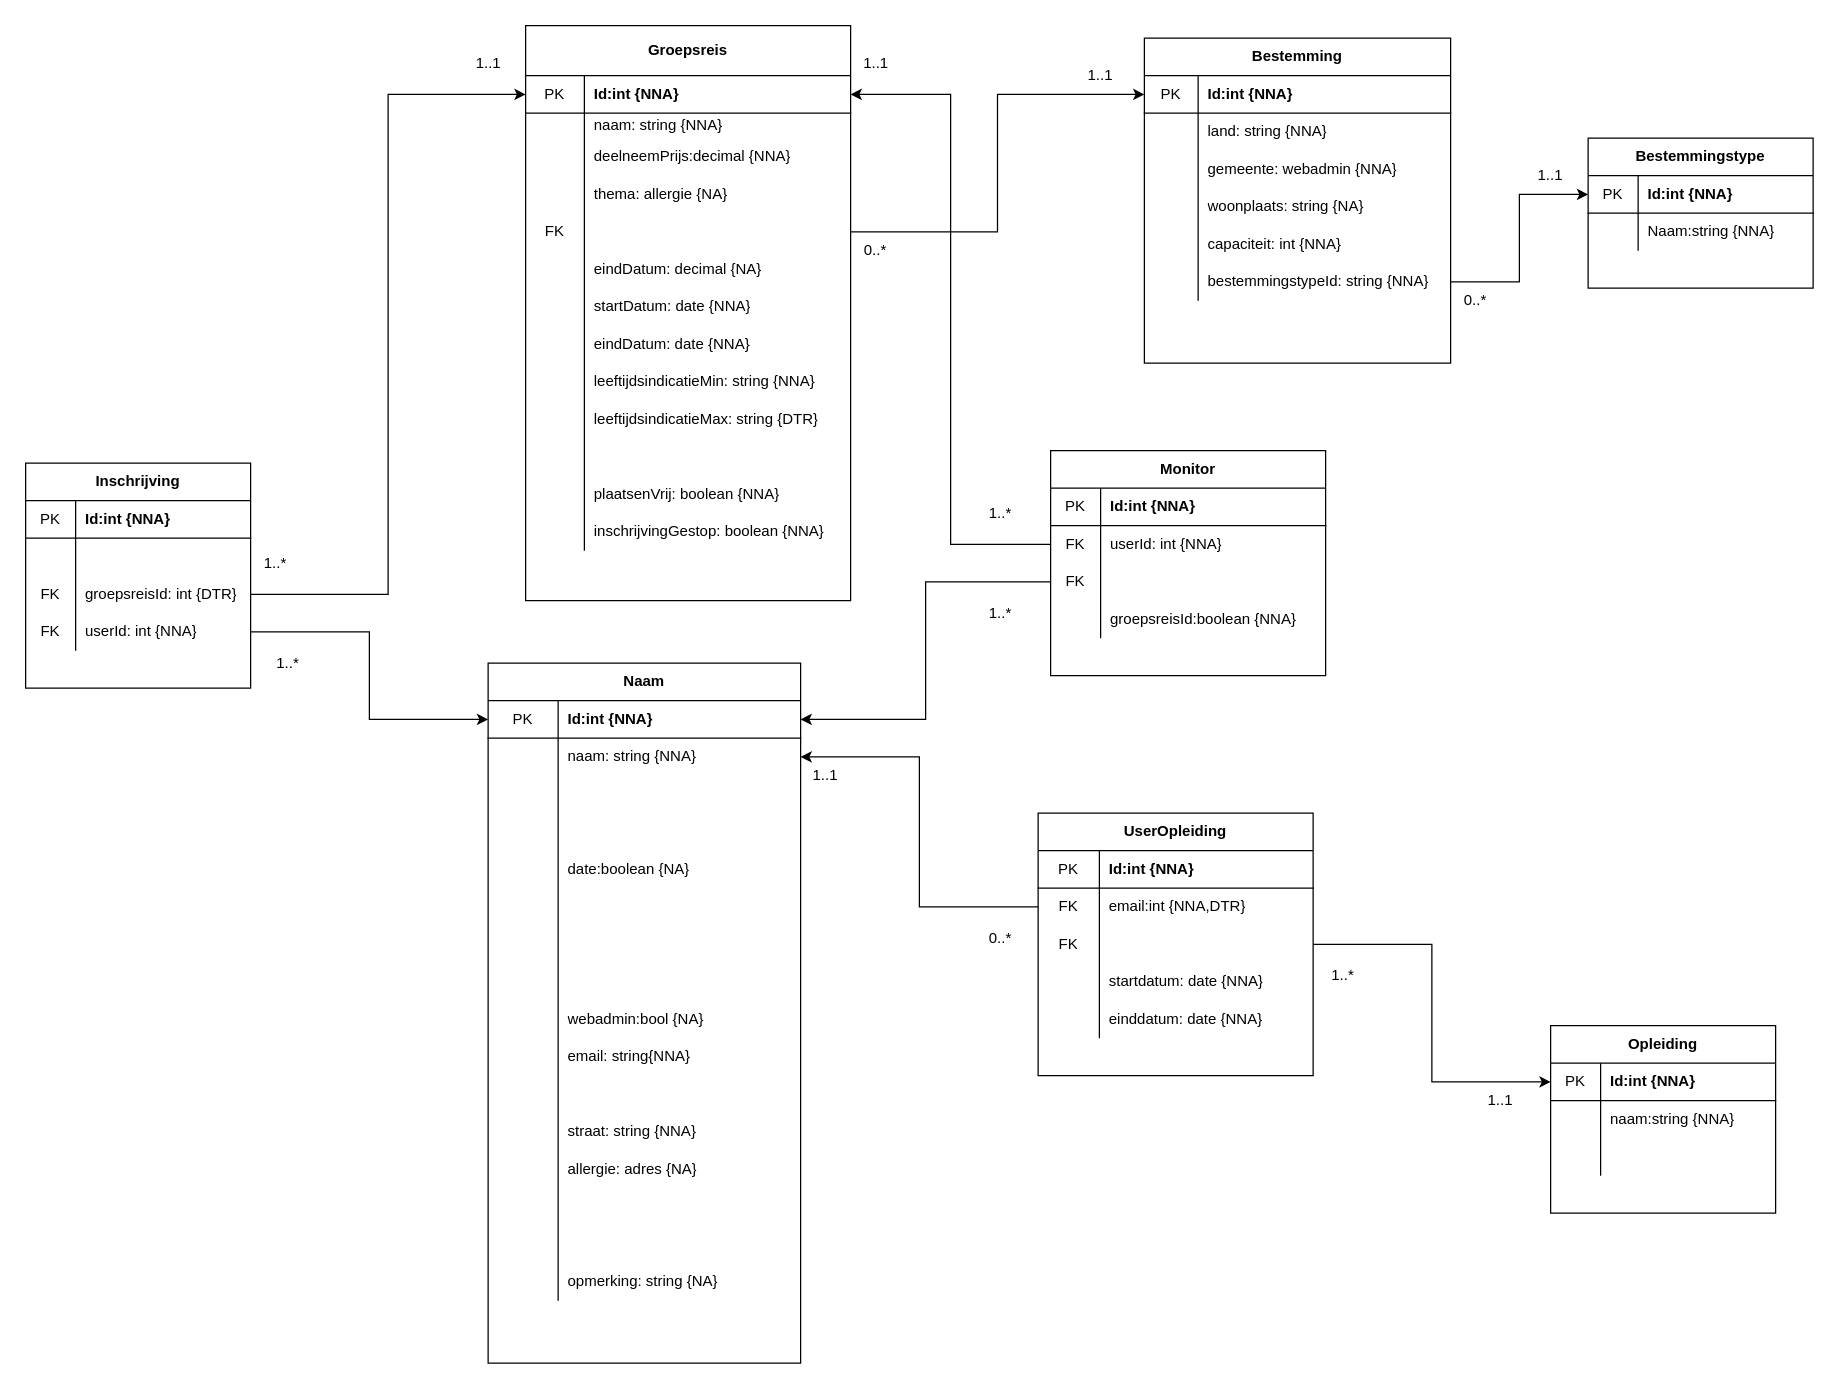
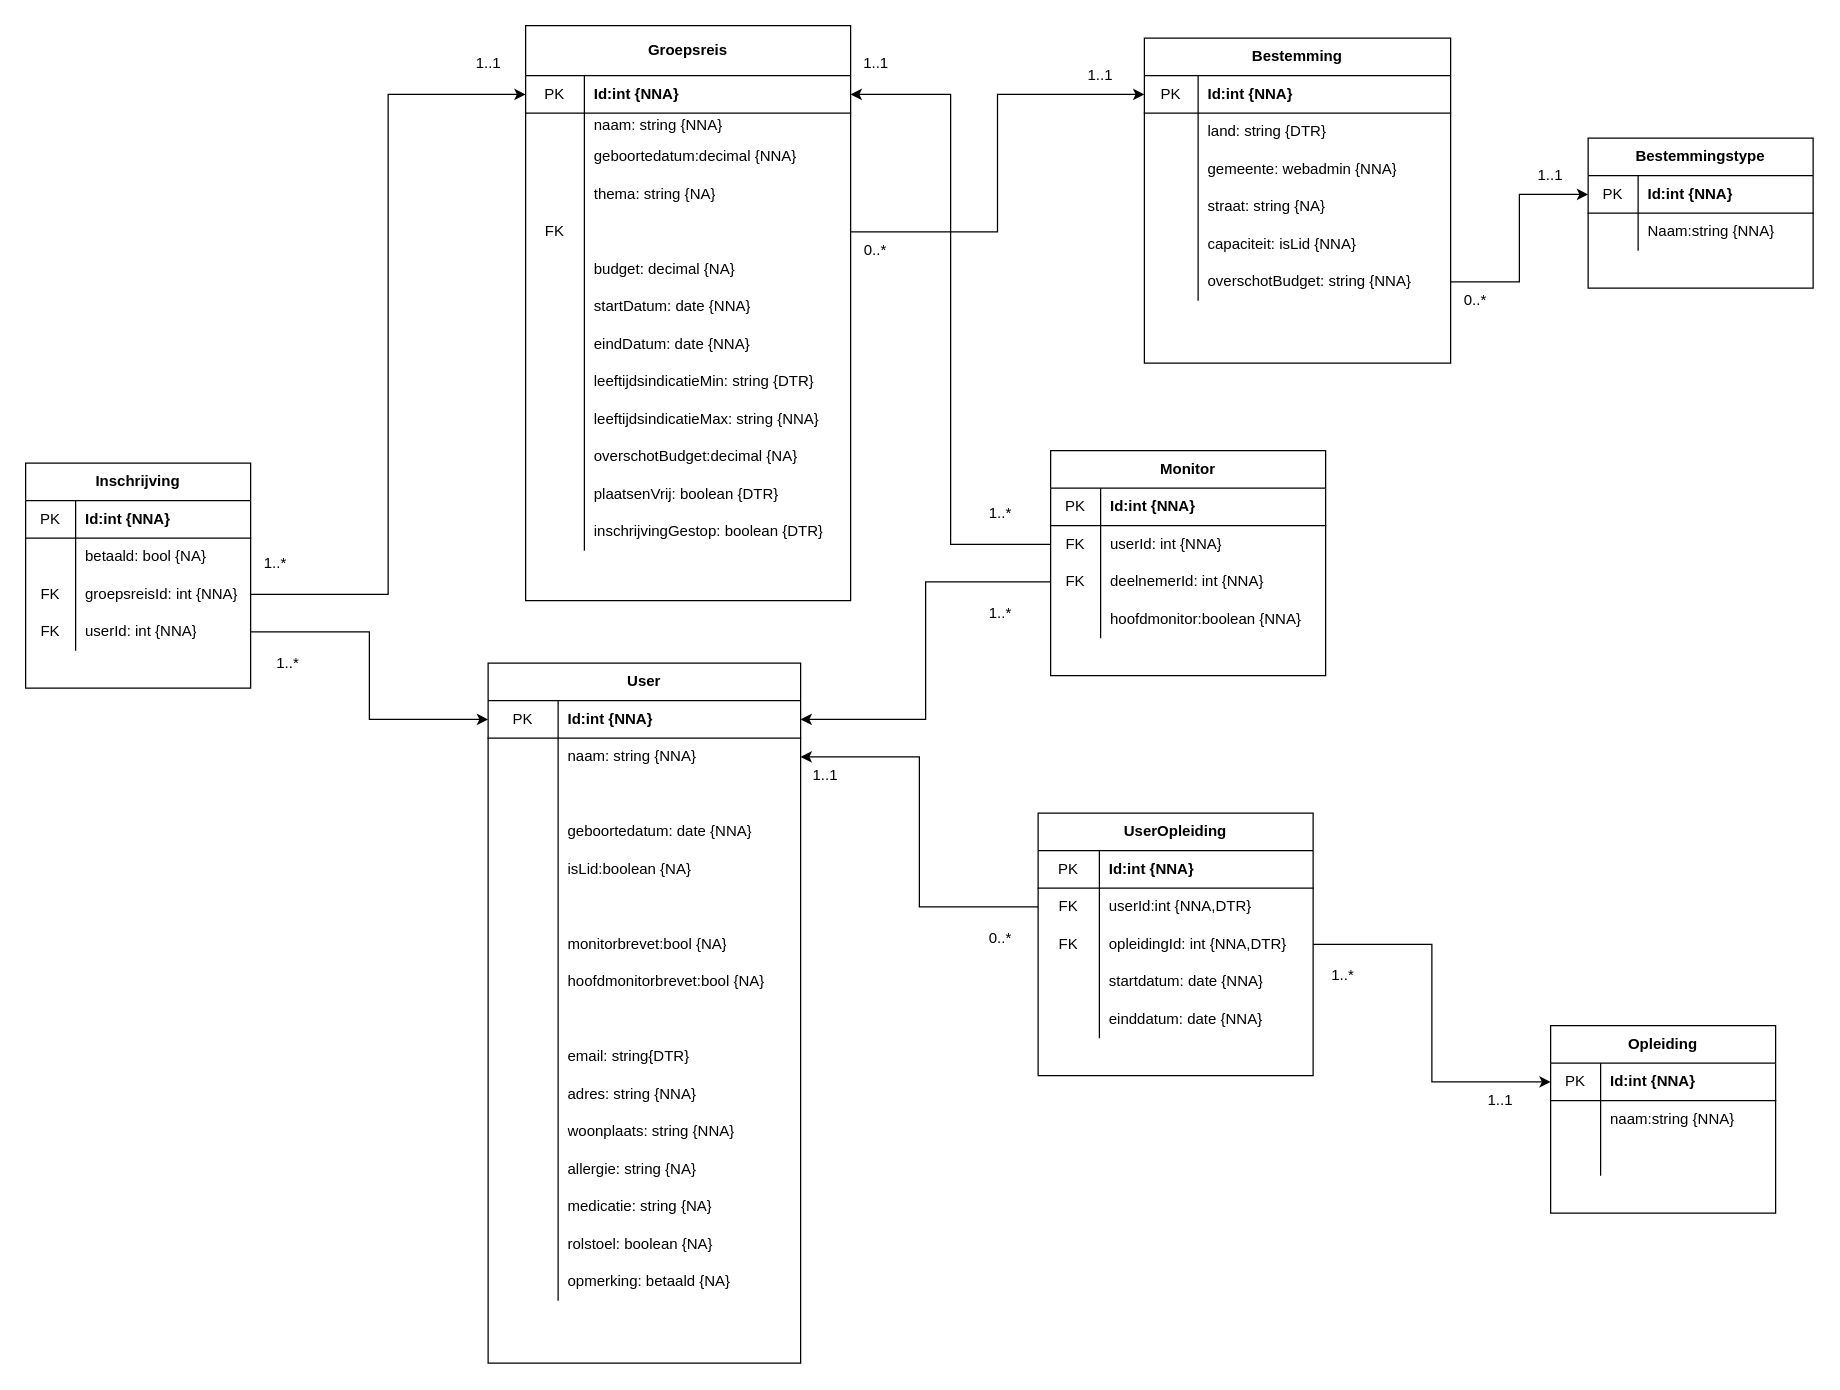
(1274, 132) -> (1274, 132)
(696, 157) -> (700, 157)
(667, 194) -> (662, 194)
(1295, 207) -> (1280, 207)
(1285, 244) -> (1291, 244)
(679, 269) -> (669, 269)
(1329, 282) -> (1322, 282)
(722, 382) -> (722, 382)
(723, 419) -> (723, 419)
none -> (718, 457)
(696, 494) -> (696, 494)
(719, 532) -> (719, 532)
none -> (163, 557)
none -> (1213, 582)
(168, 594) -> (168, 594)
(1212, 619) -> (1212, 619)
(644, 682) -> (644, 682)
none -> (679, 832)
(634, 869) -> (634, 869)
(1177, 907) -> (1186, 907)
none -> (679, 944)
none -> (1206, 944)
none -> (679, 982)
(679, 1019) -> none
(634, 1057) -> (634, 1057)
none -> (679, 1094)
(644, 1132) -> (659, 1132)
(640, 1169) -> (643, 1169)
none -> (679, 1207)
none -> (679, 1244)
(651, 1282) -> (655, 1282)
